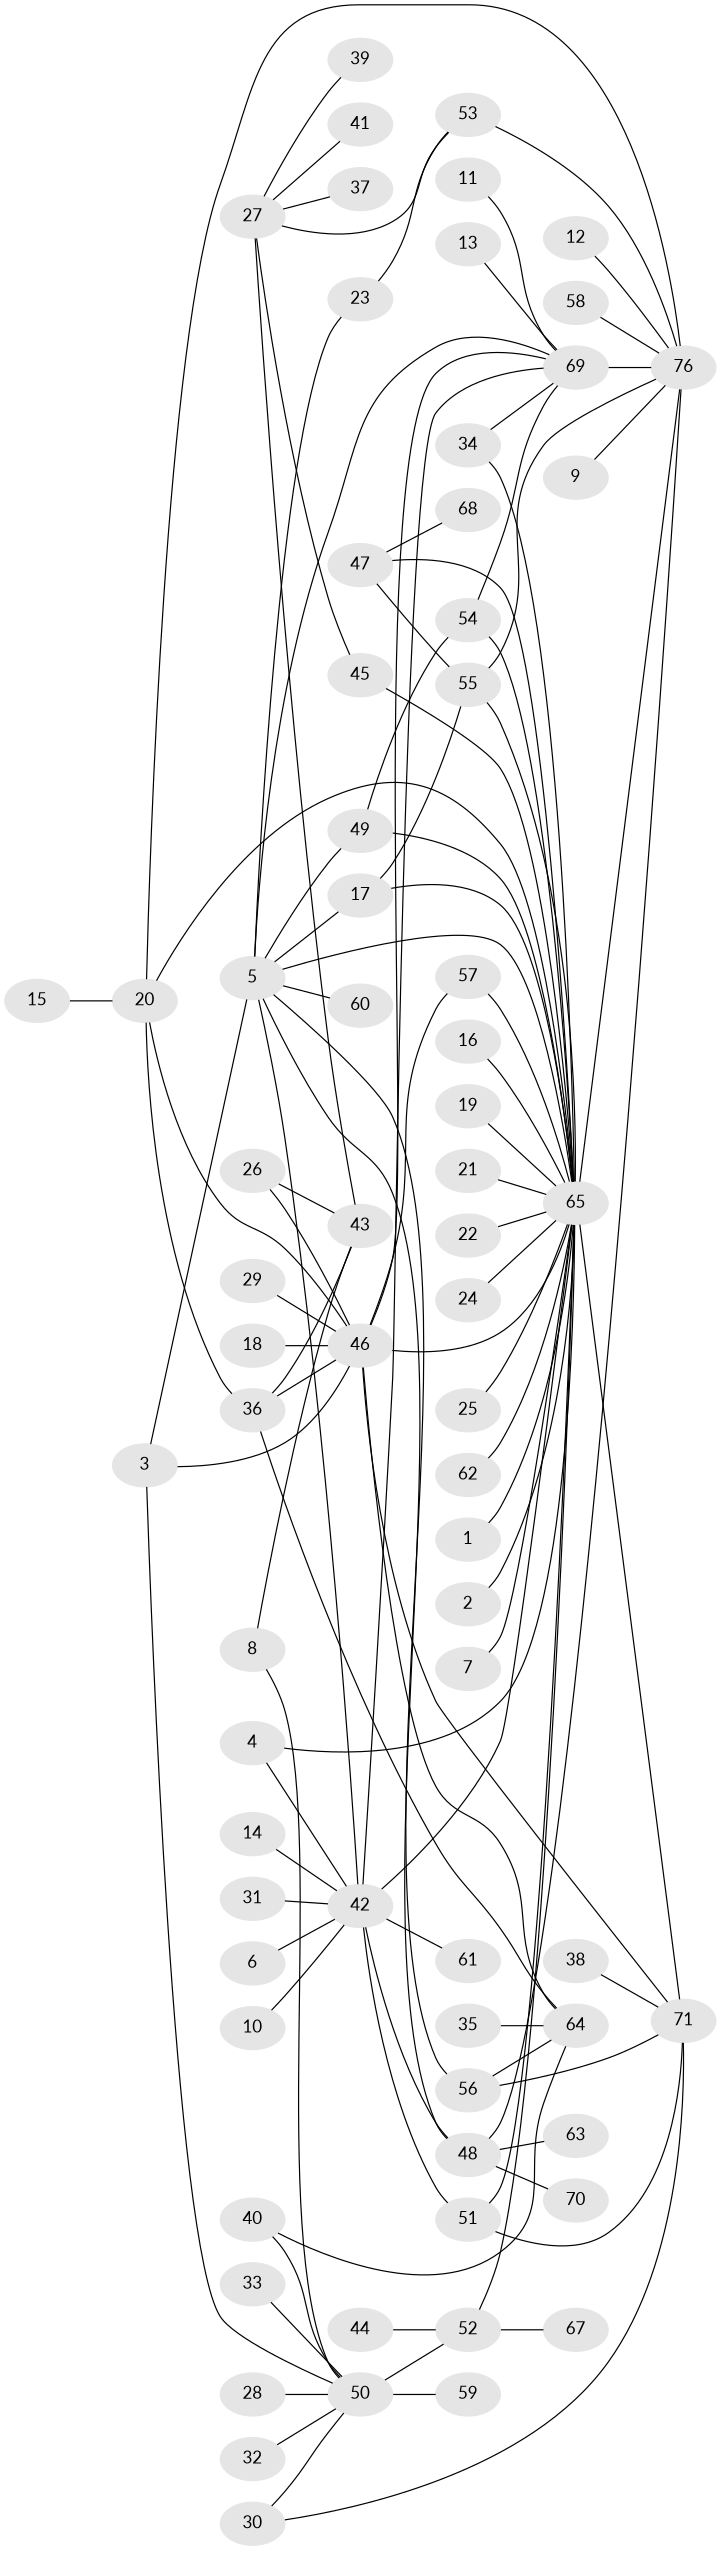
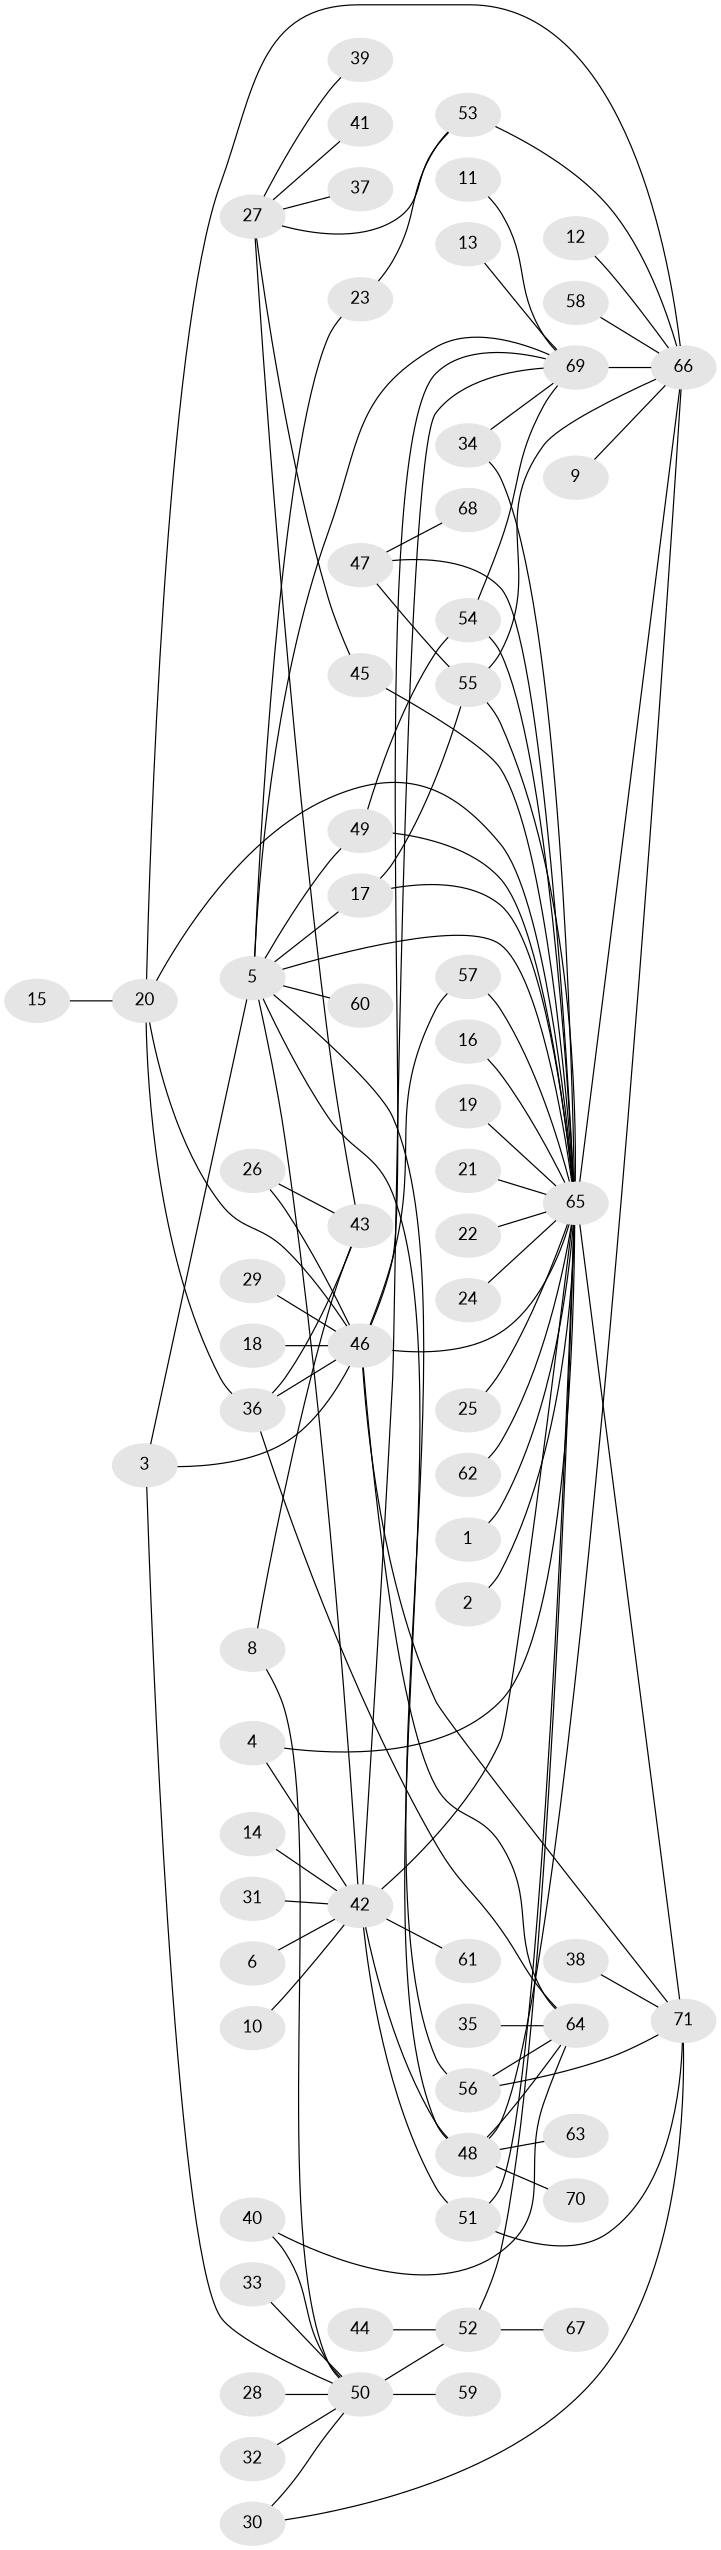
(684, 368) -> (684, 368)
(468, 1669) -> none
none -> (543, 2069)
